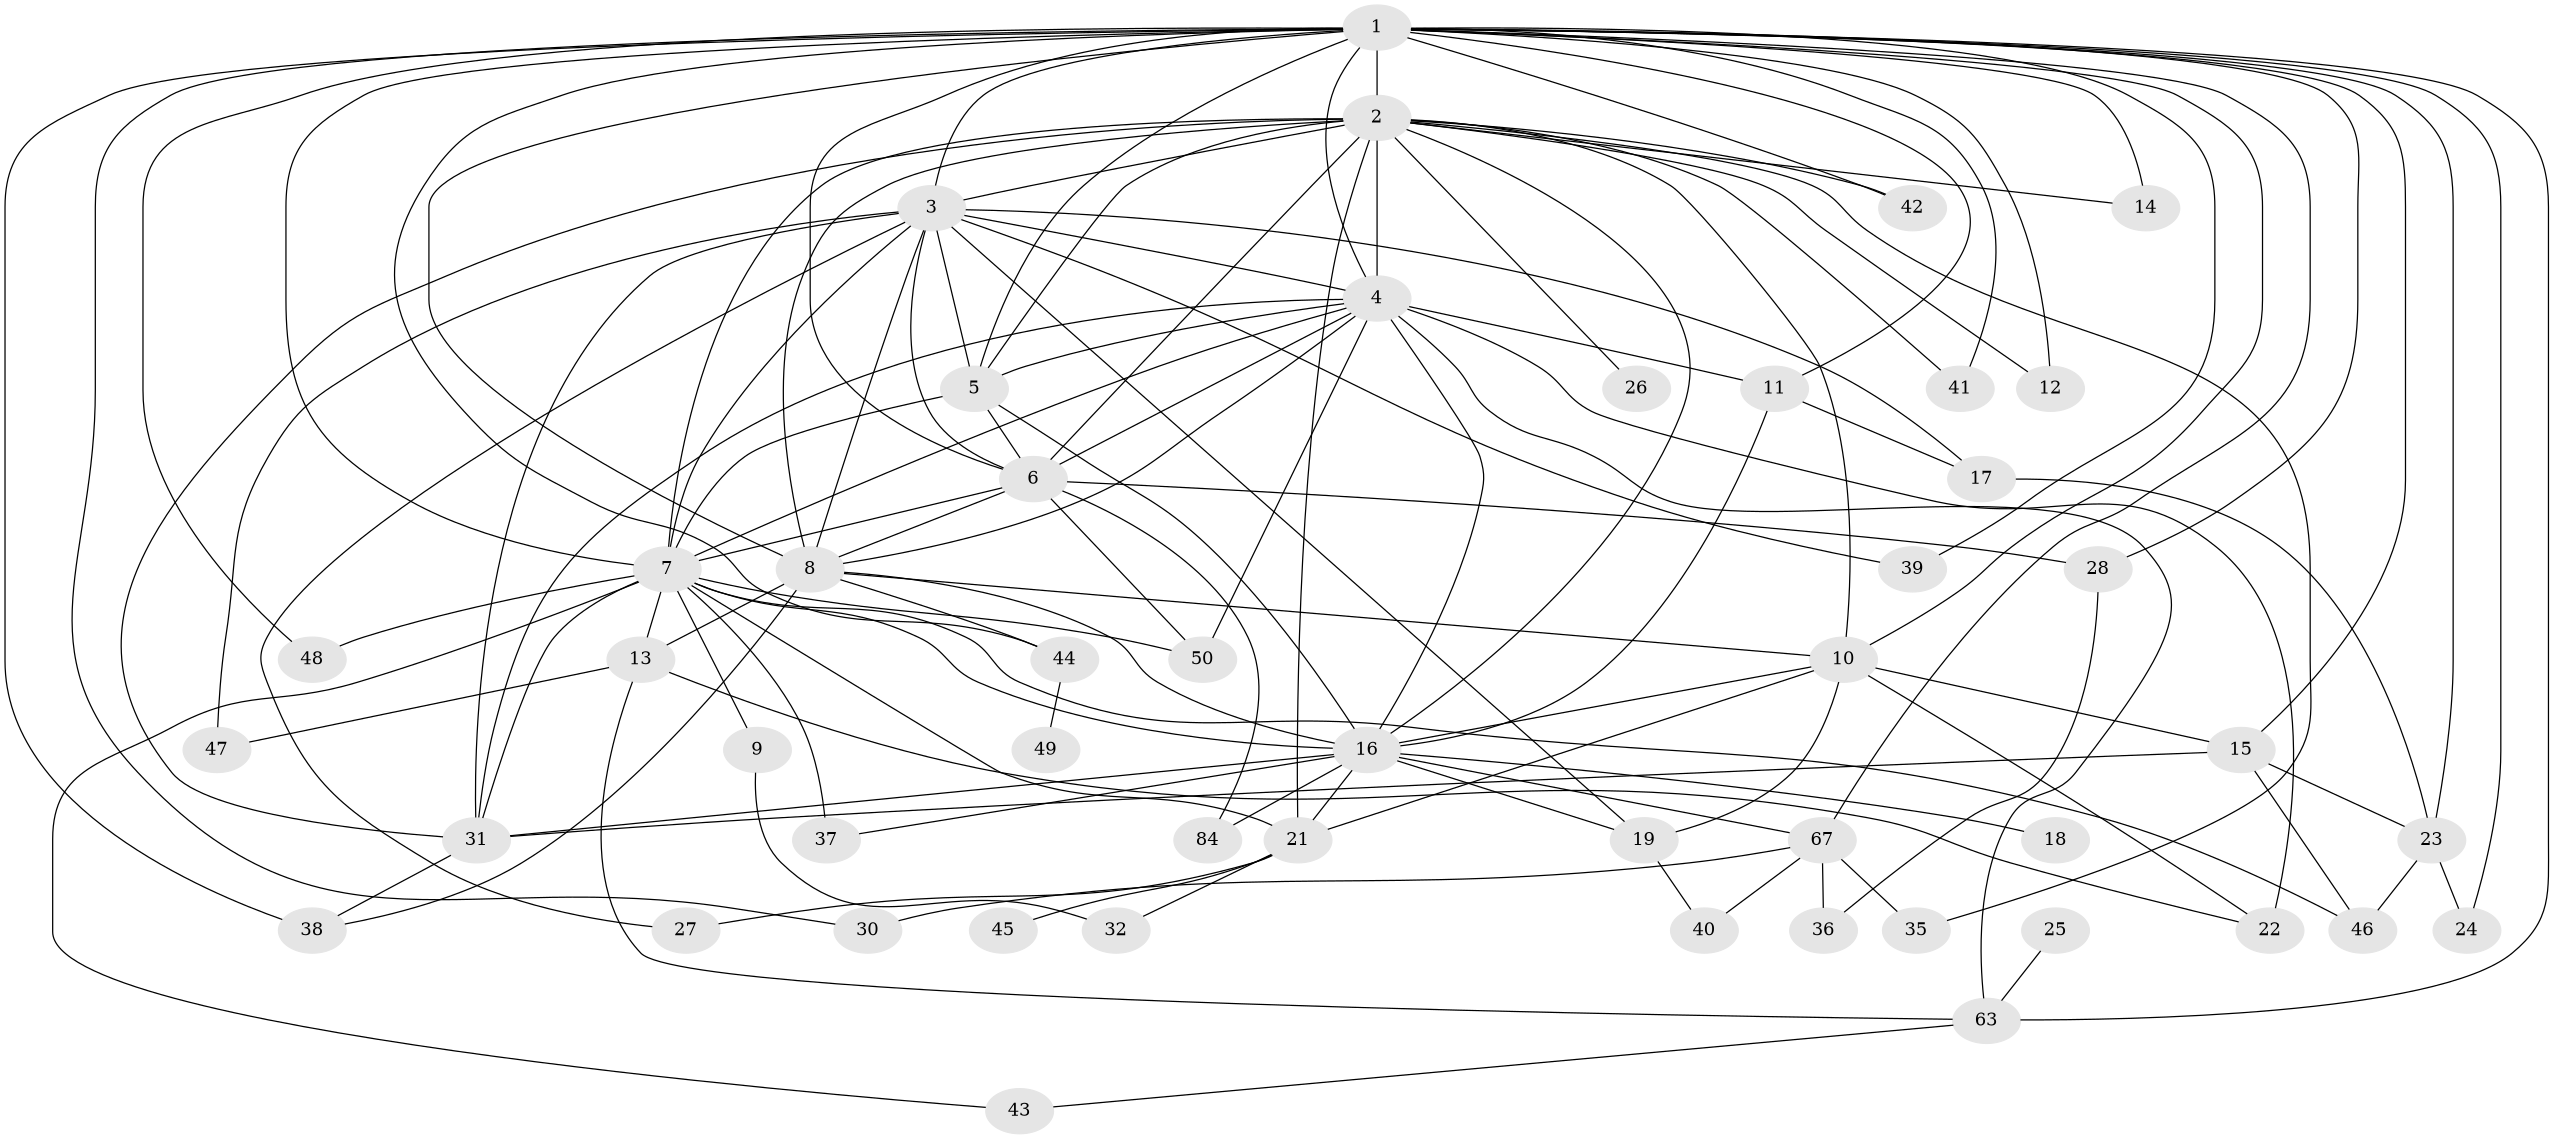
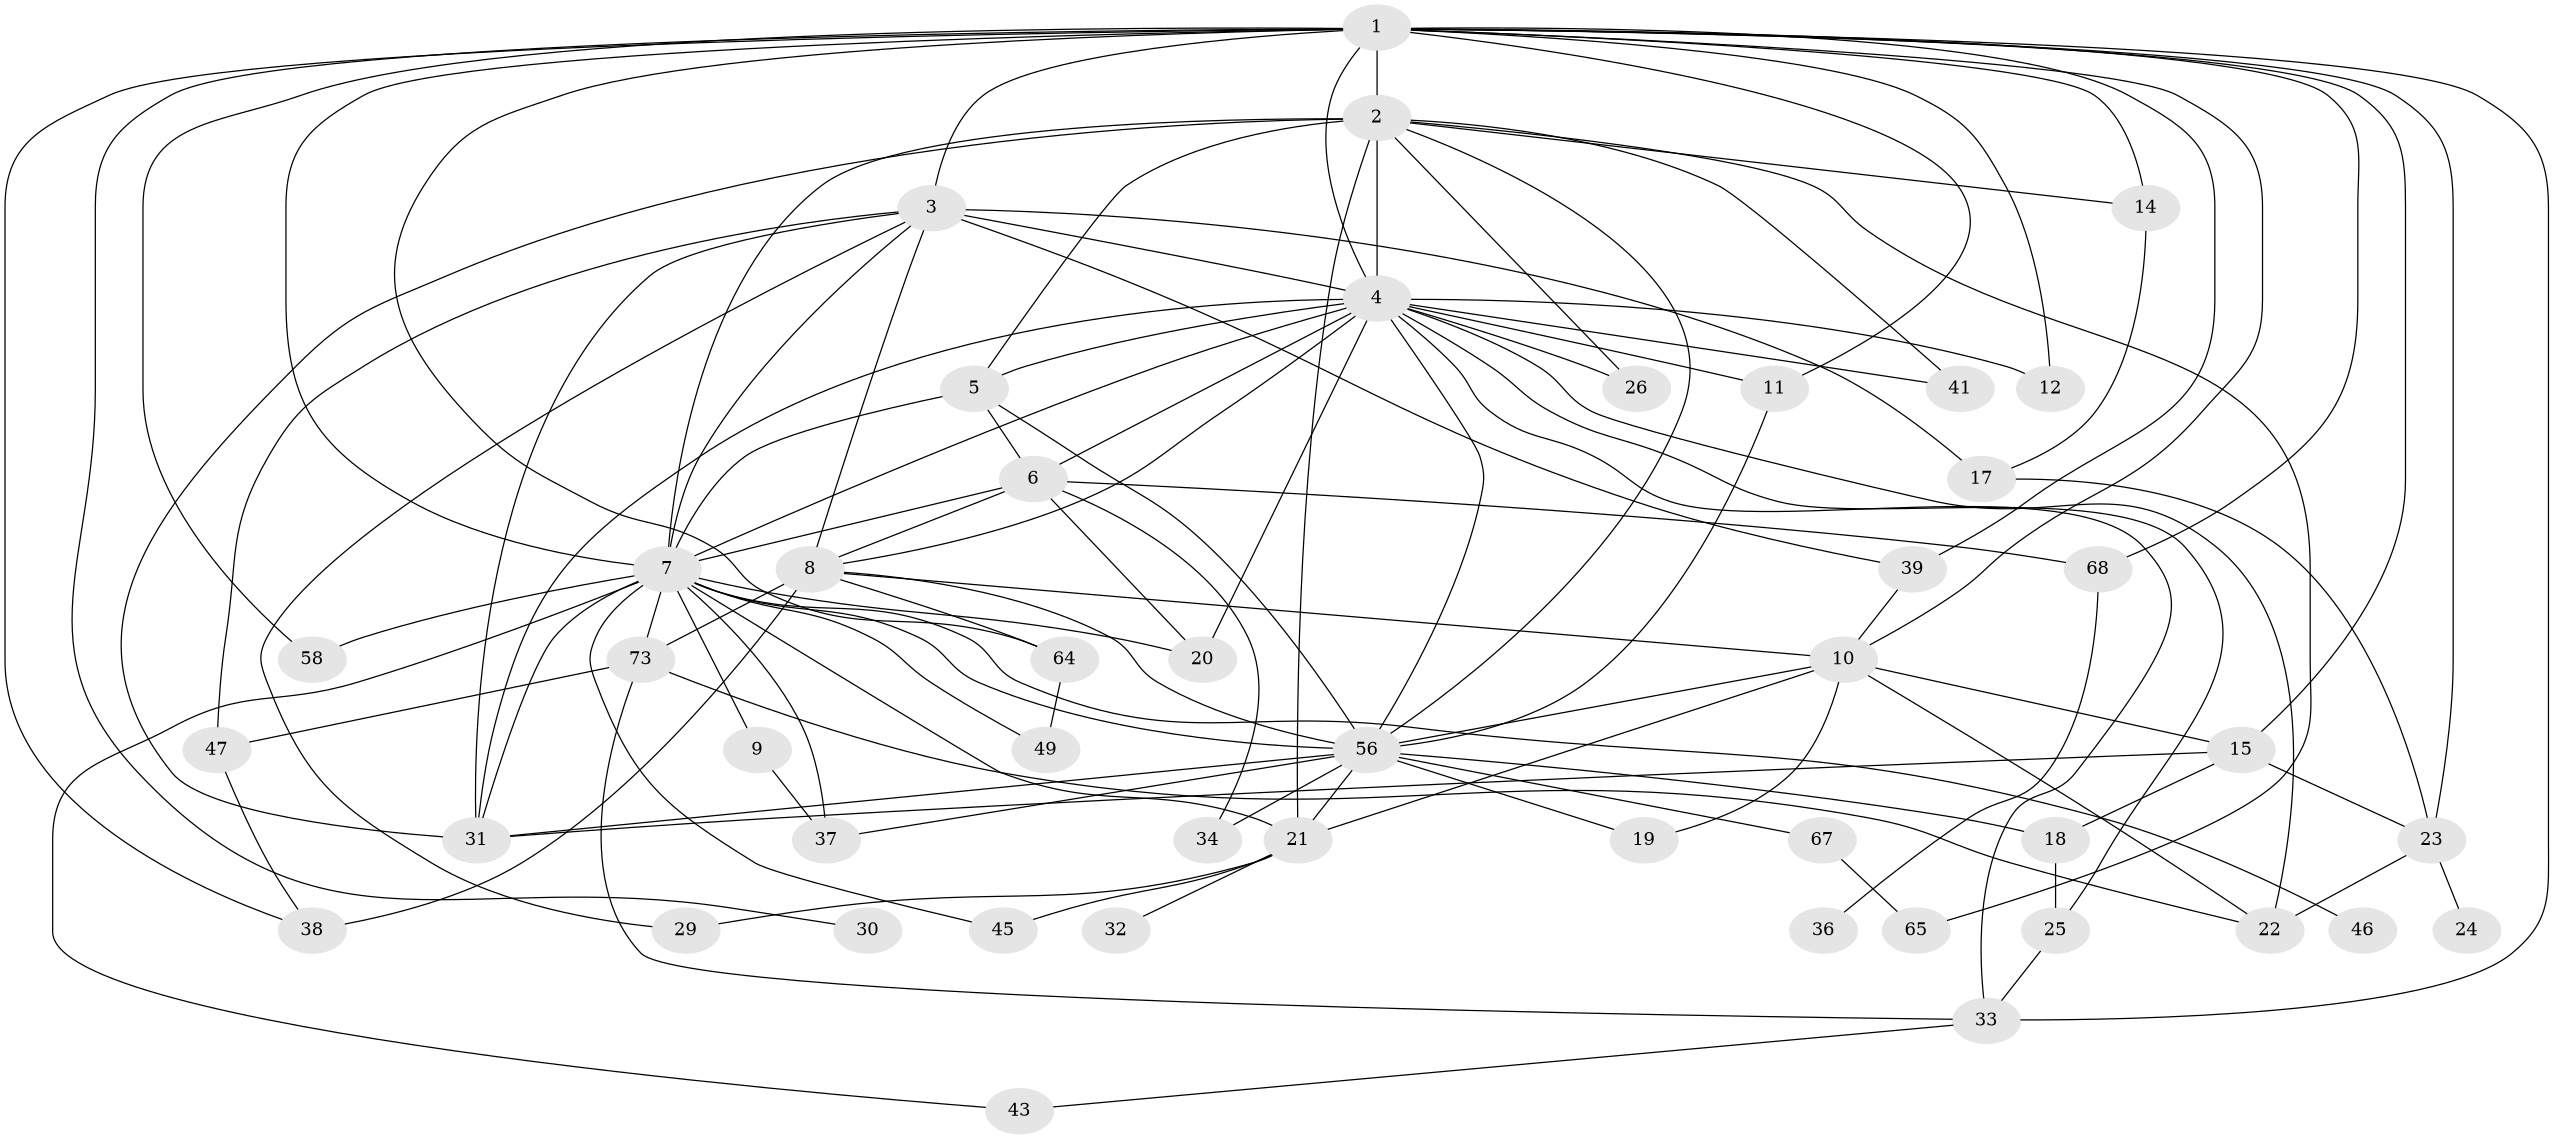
(1805, 80) -> (1669, 343)
(2391, 82) -> none
(875, 123) -> none
(609, 128) -> none
(2288, 139) -> none
(1120, 157) -> none
(1144, 163) -> none
(915, 175) -> none
(1747, 180) -> (1721, 315)
(1913, 208) -> none
(1751, 274) -> (1878, 615)
(1204, 298) -> none
(953, 299) -> none
none -> (1509, 340)
(915, 369) -> none
(1878, 434) -> (2117, 374)
none -> (2107, 514)
(1288, 524) -> none
(2098, 569) -> (2098, 569)
none -> (868, 636)
(312, 660) -> (312, 660)
(641, 660) -> (641, 660)
(1065, 660) -> (1065, 660)
(1203, 660) -> (1203, 660)
(1367, 750) -> (1367, 750)
none -> (709, 833)
(1208, 840) -> (1208, 840)
(2302, 840) -> (2158, 790)
(1344, 881) -> none
(394, 885) -> (258, 843)
(2397, 885) -> (2351, 885)
(1823, 886) -> none
none -> (2056, 894)
(831, 895) -> (792, 795)
(686, 931) -> (686, 931)
(1704, 931) -> none
(1916, 931) -> (1916, 931)
(1987, 1021) -> (1987, 1021)
